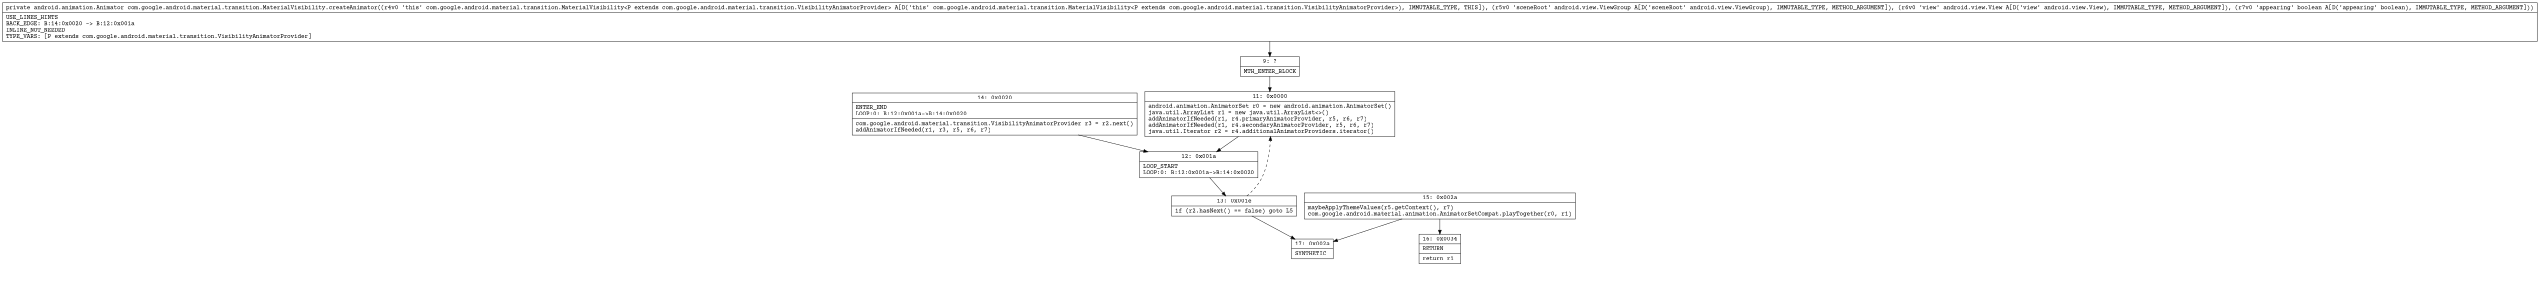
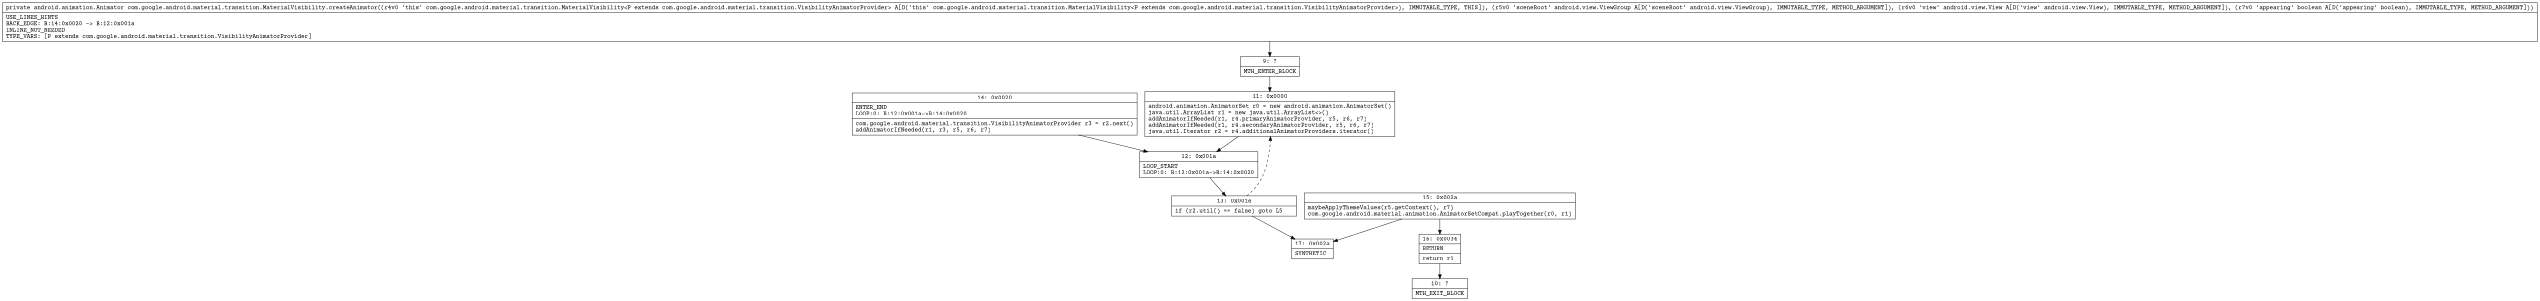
(1234, 211) -> (1229, 211)
none -> (1440, 289)
